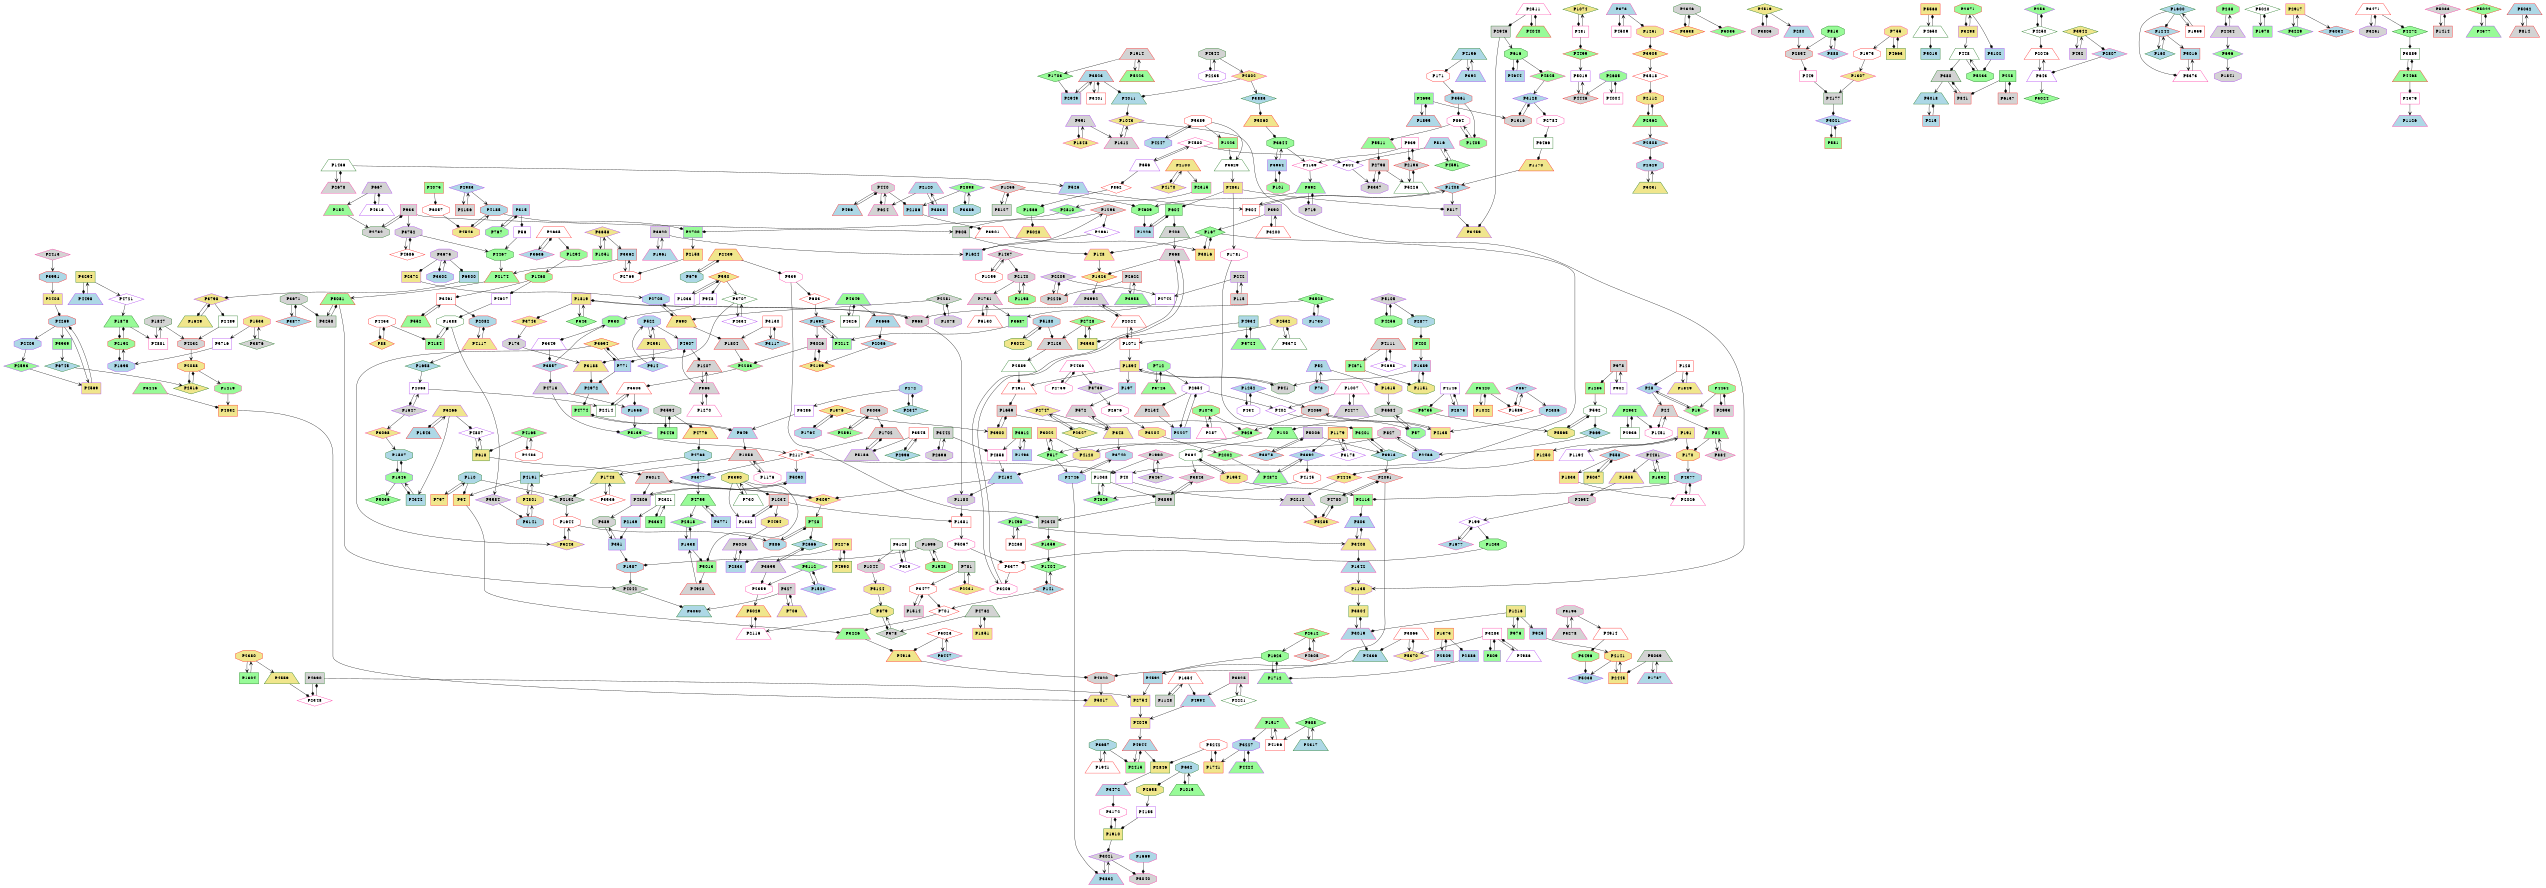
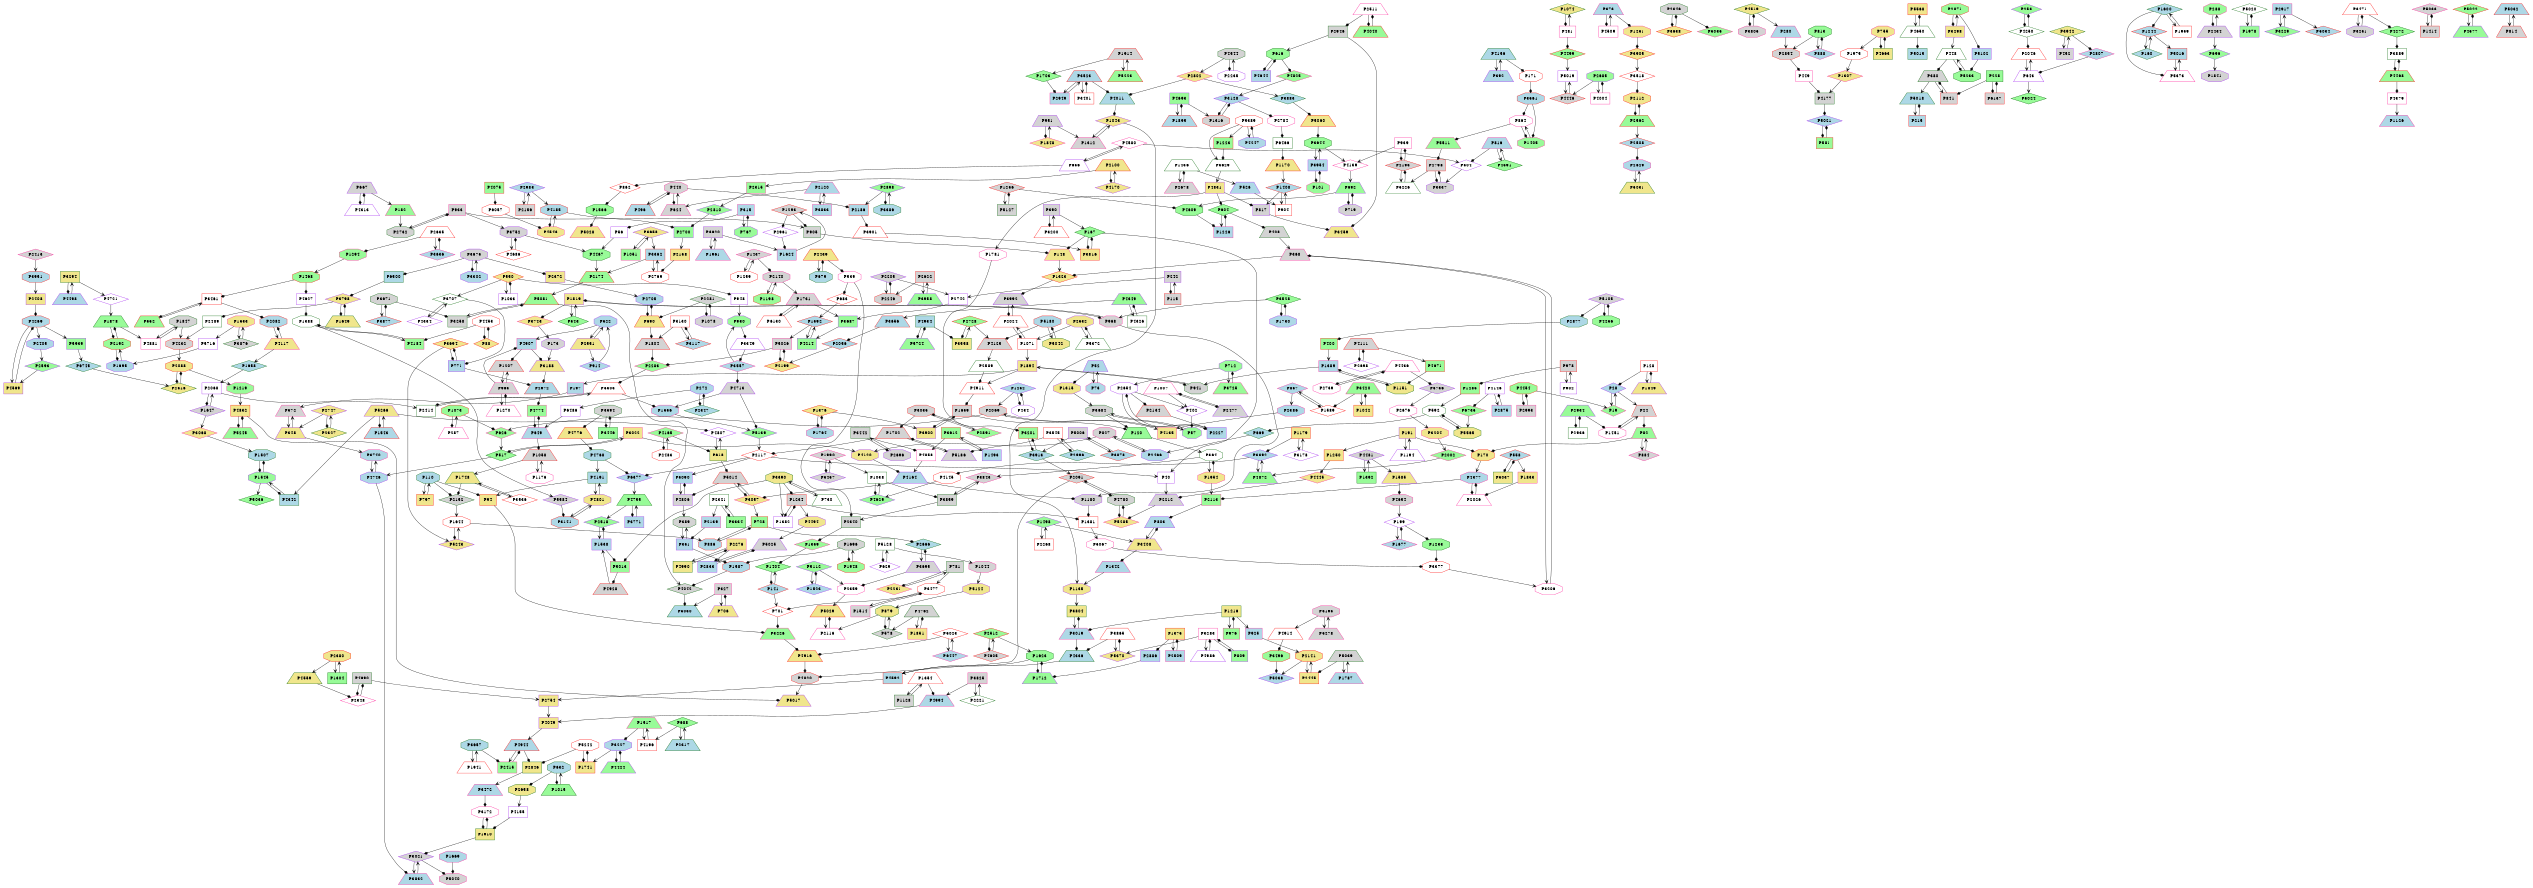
(2295, 9) -> (2282, 9)
(1174, 210) -> (1223, 210)
none -> (238, 420)
